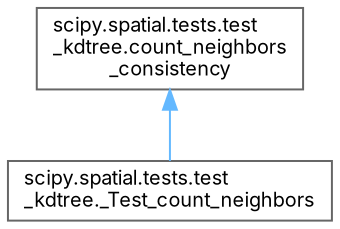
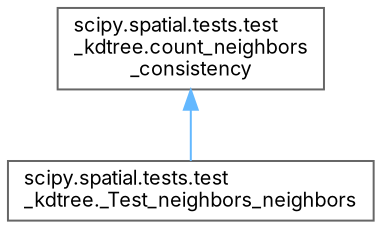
(170, 191) -> (191, 191)
